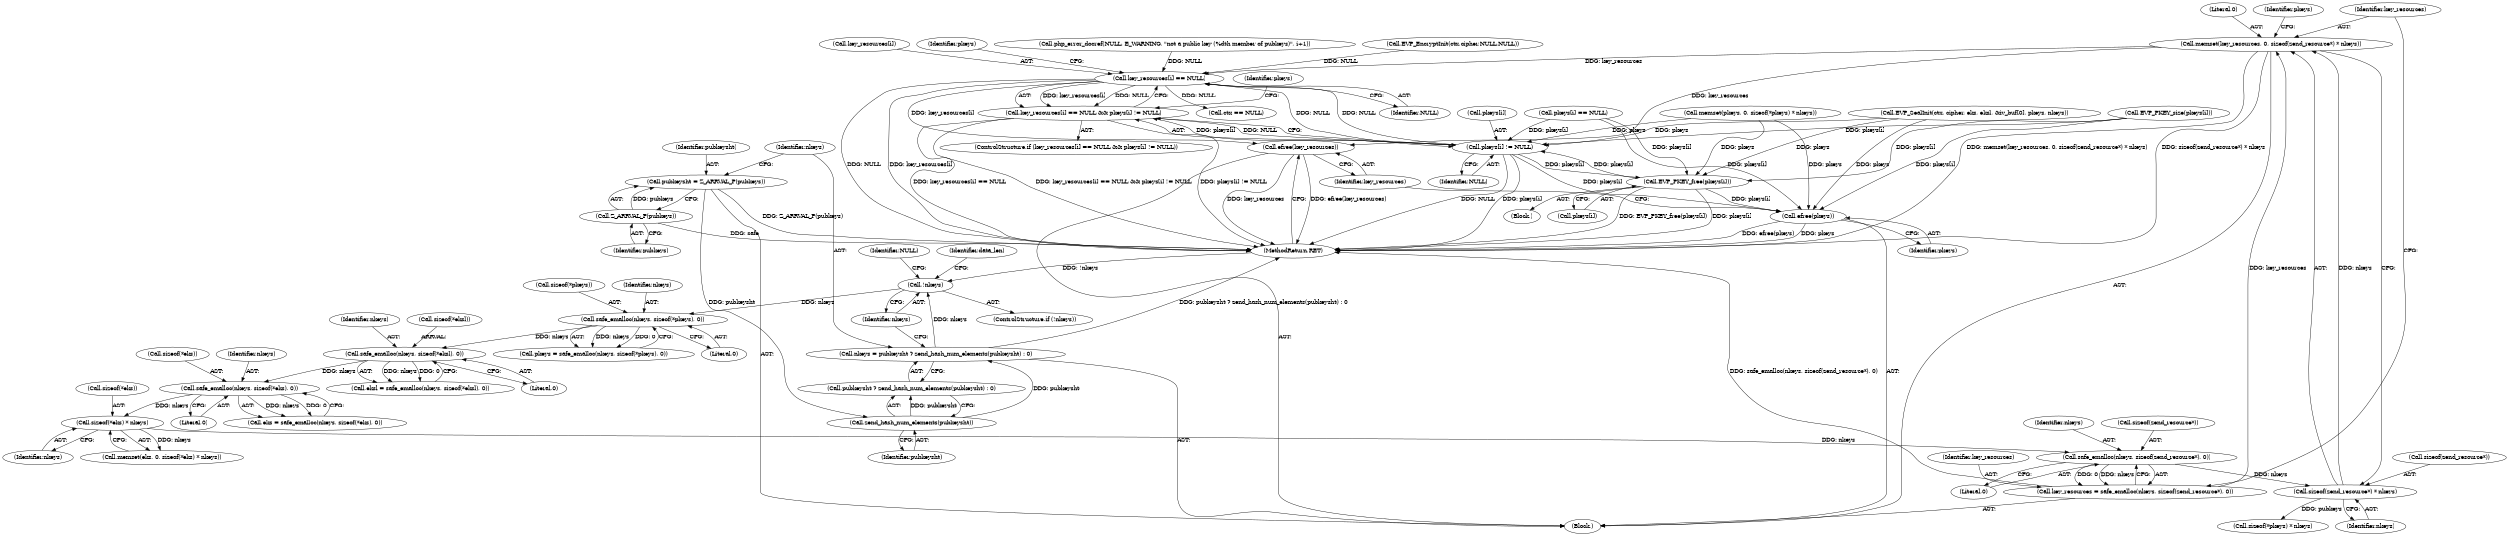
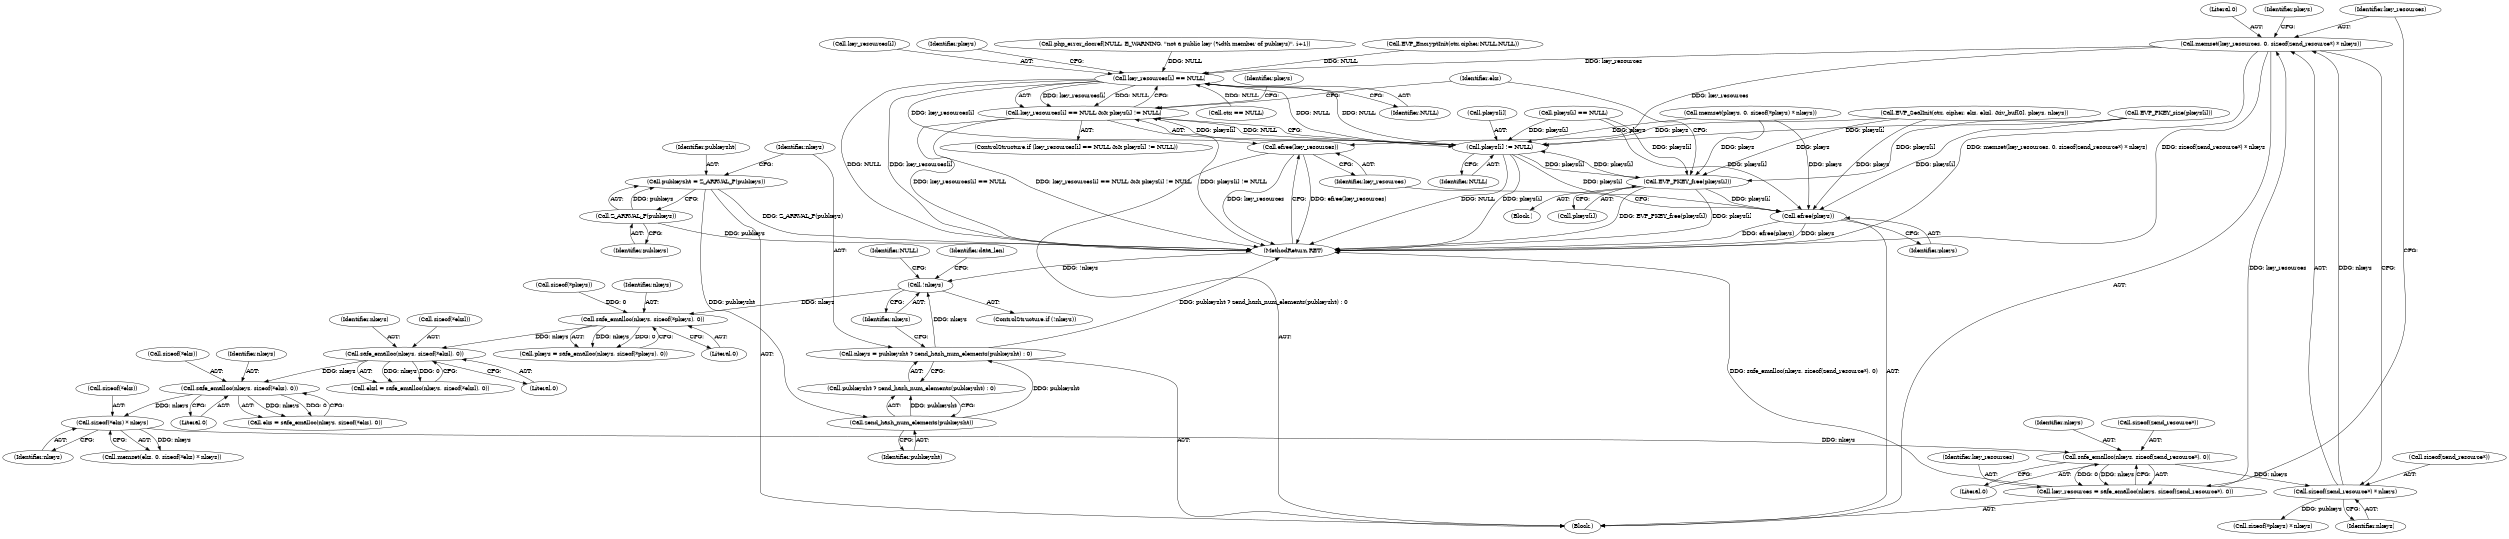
none -> (1480, 79)
(1183, 100) -> (1217, 93)
(745, 234) -> (745, 234)
(616, 303) -> (616, 303)
(435, 337) -> (435, 337)
